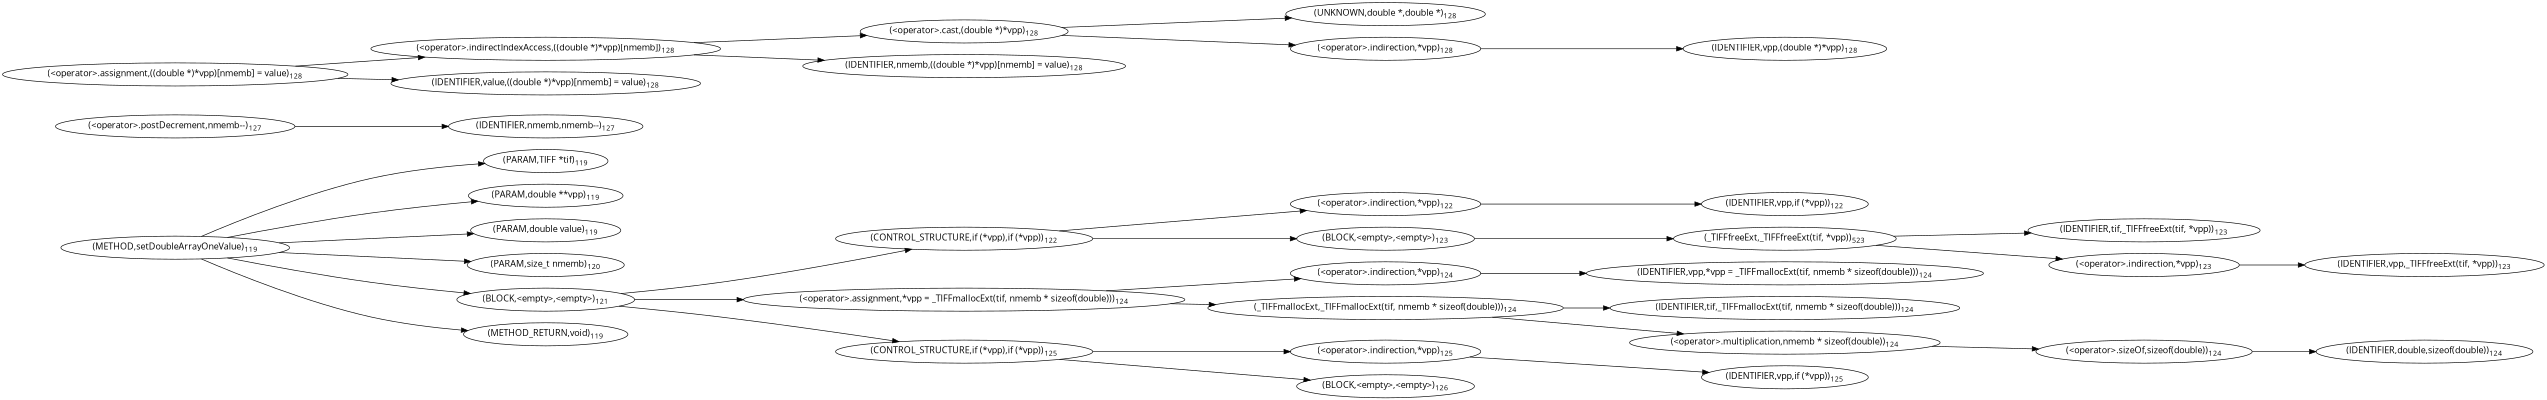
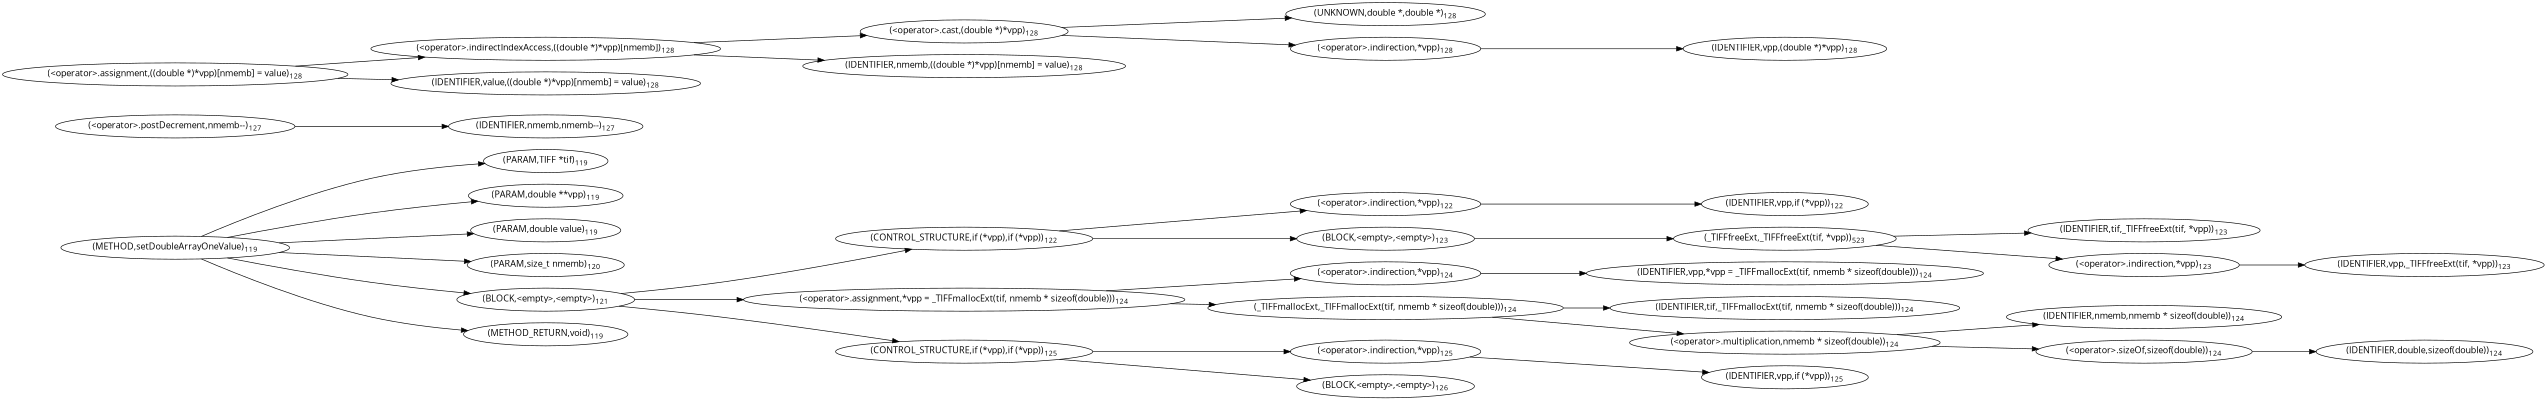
none -> (2144, 317)
